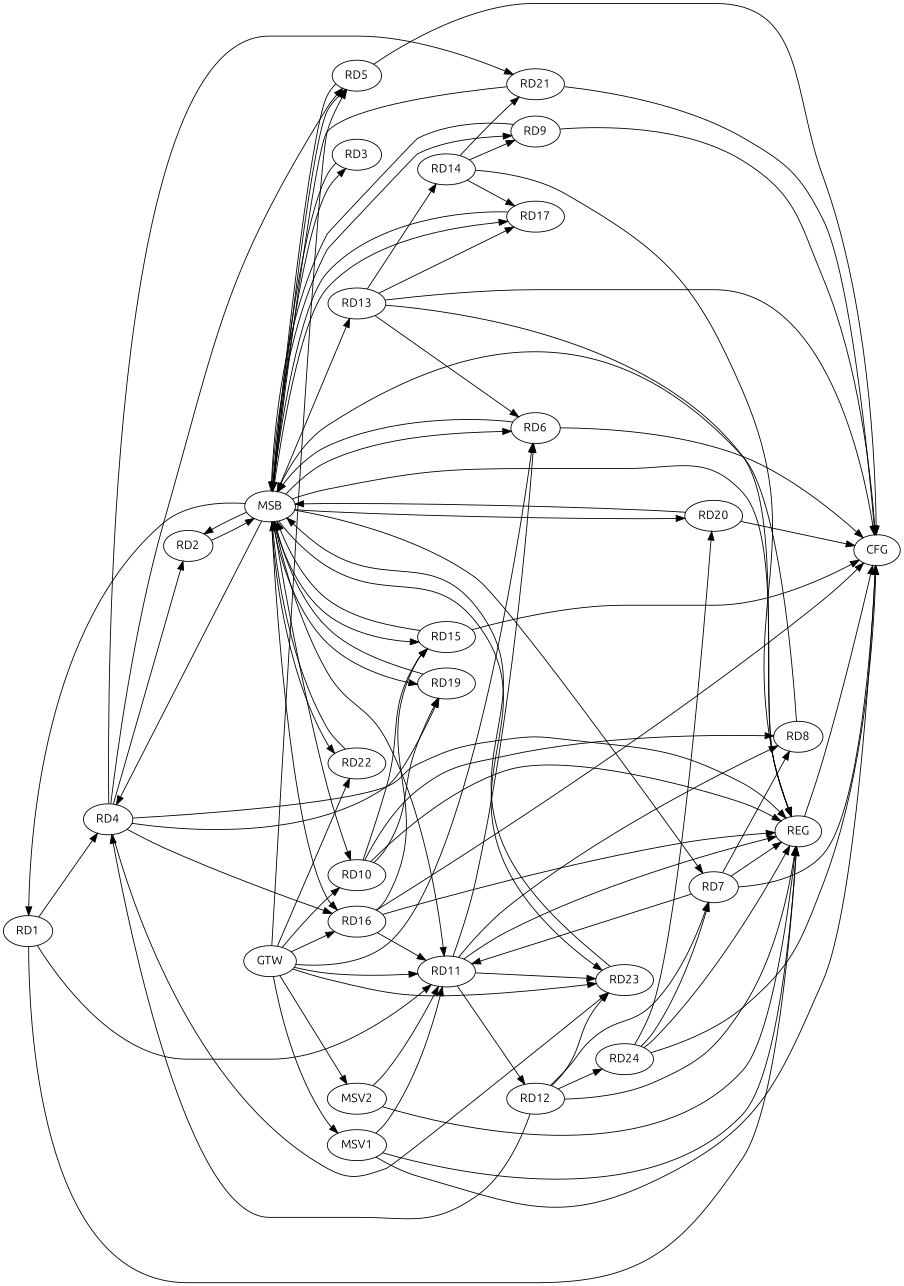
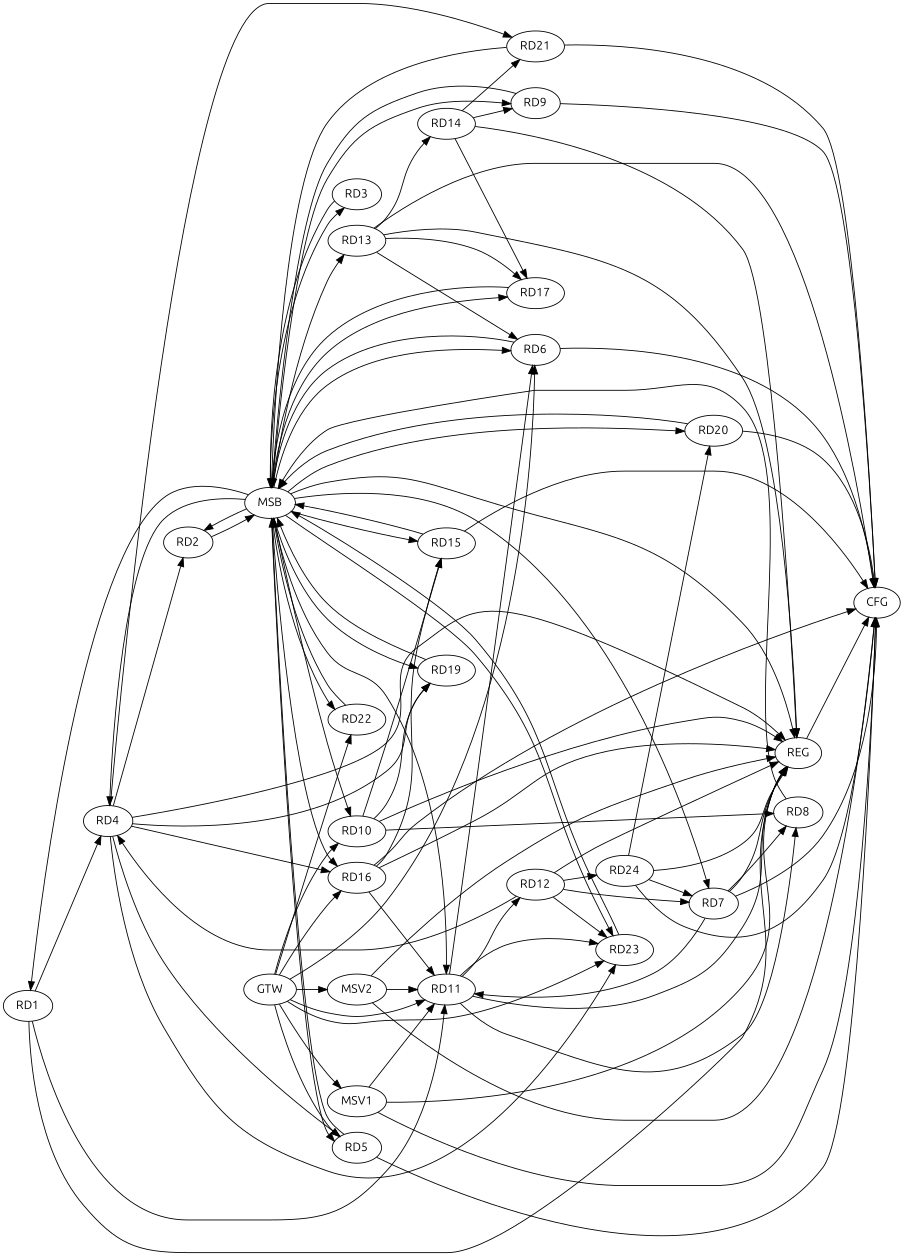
none -> (775, 1069)
